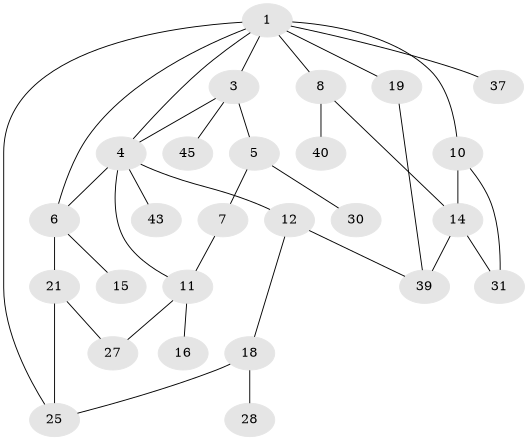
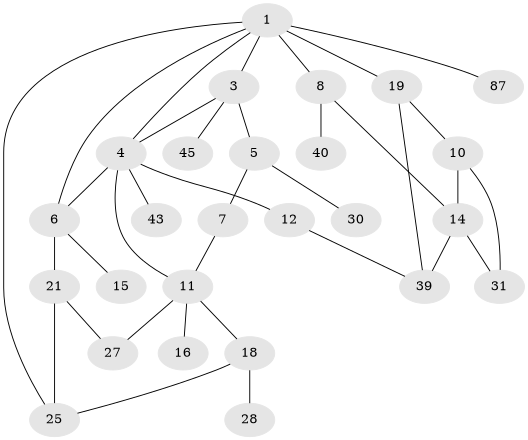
(384, 42) -> (427, 120)
(499, 87) -> (499, 87)
(270, 287) -> (219, 320)
